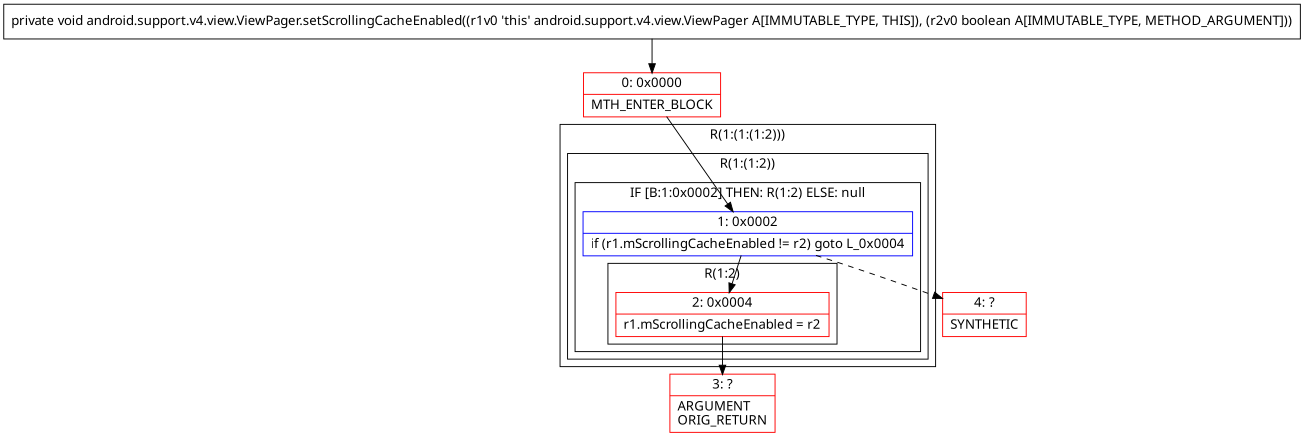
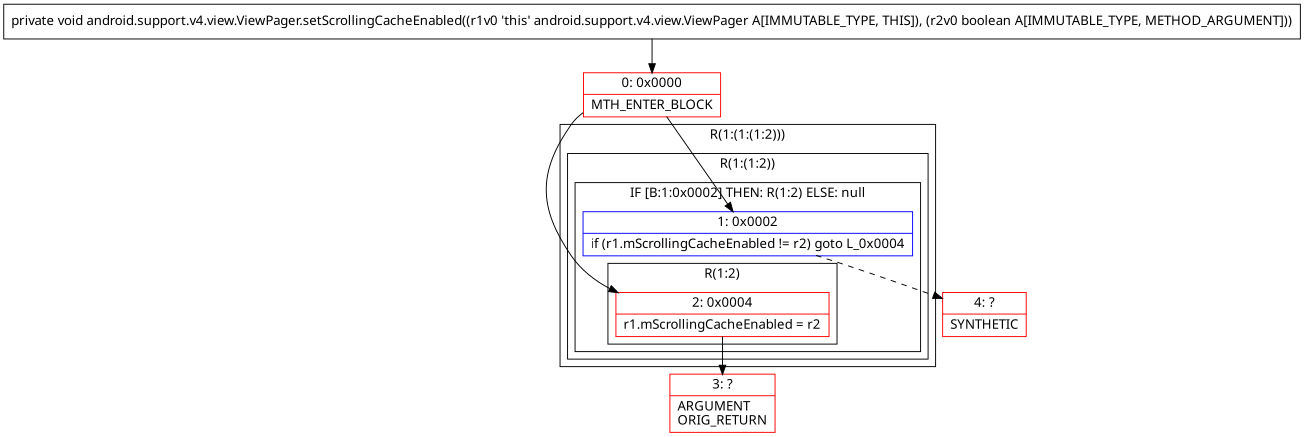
(737, 270) -> (548, 207)
